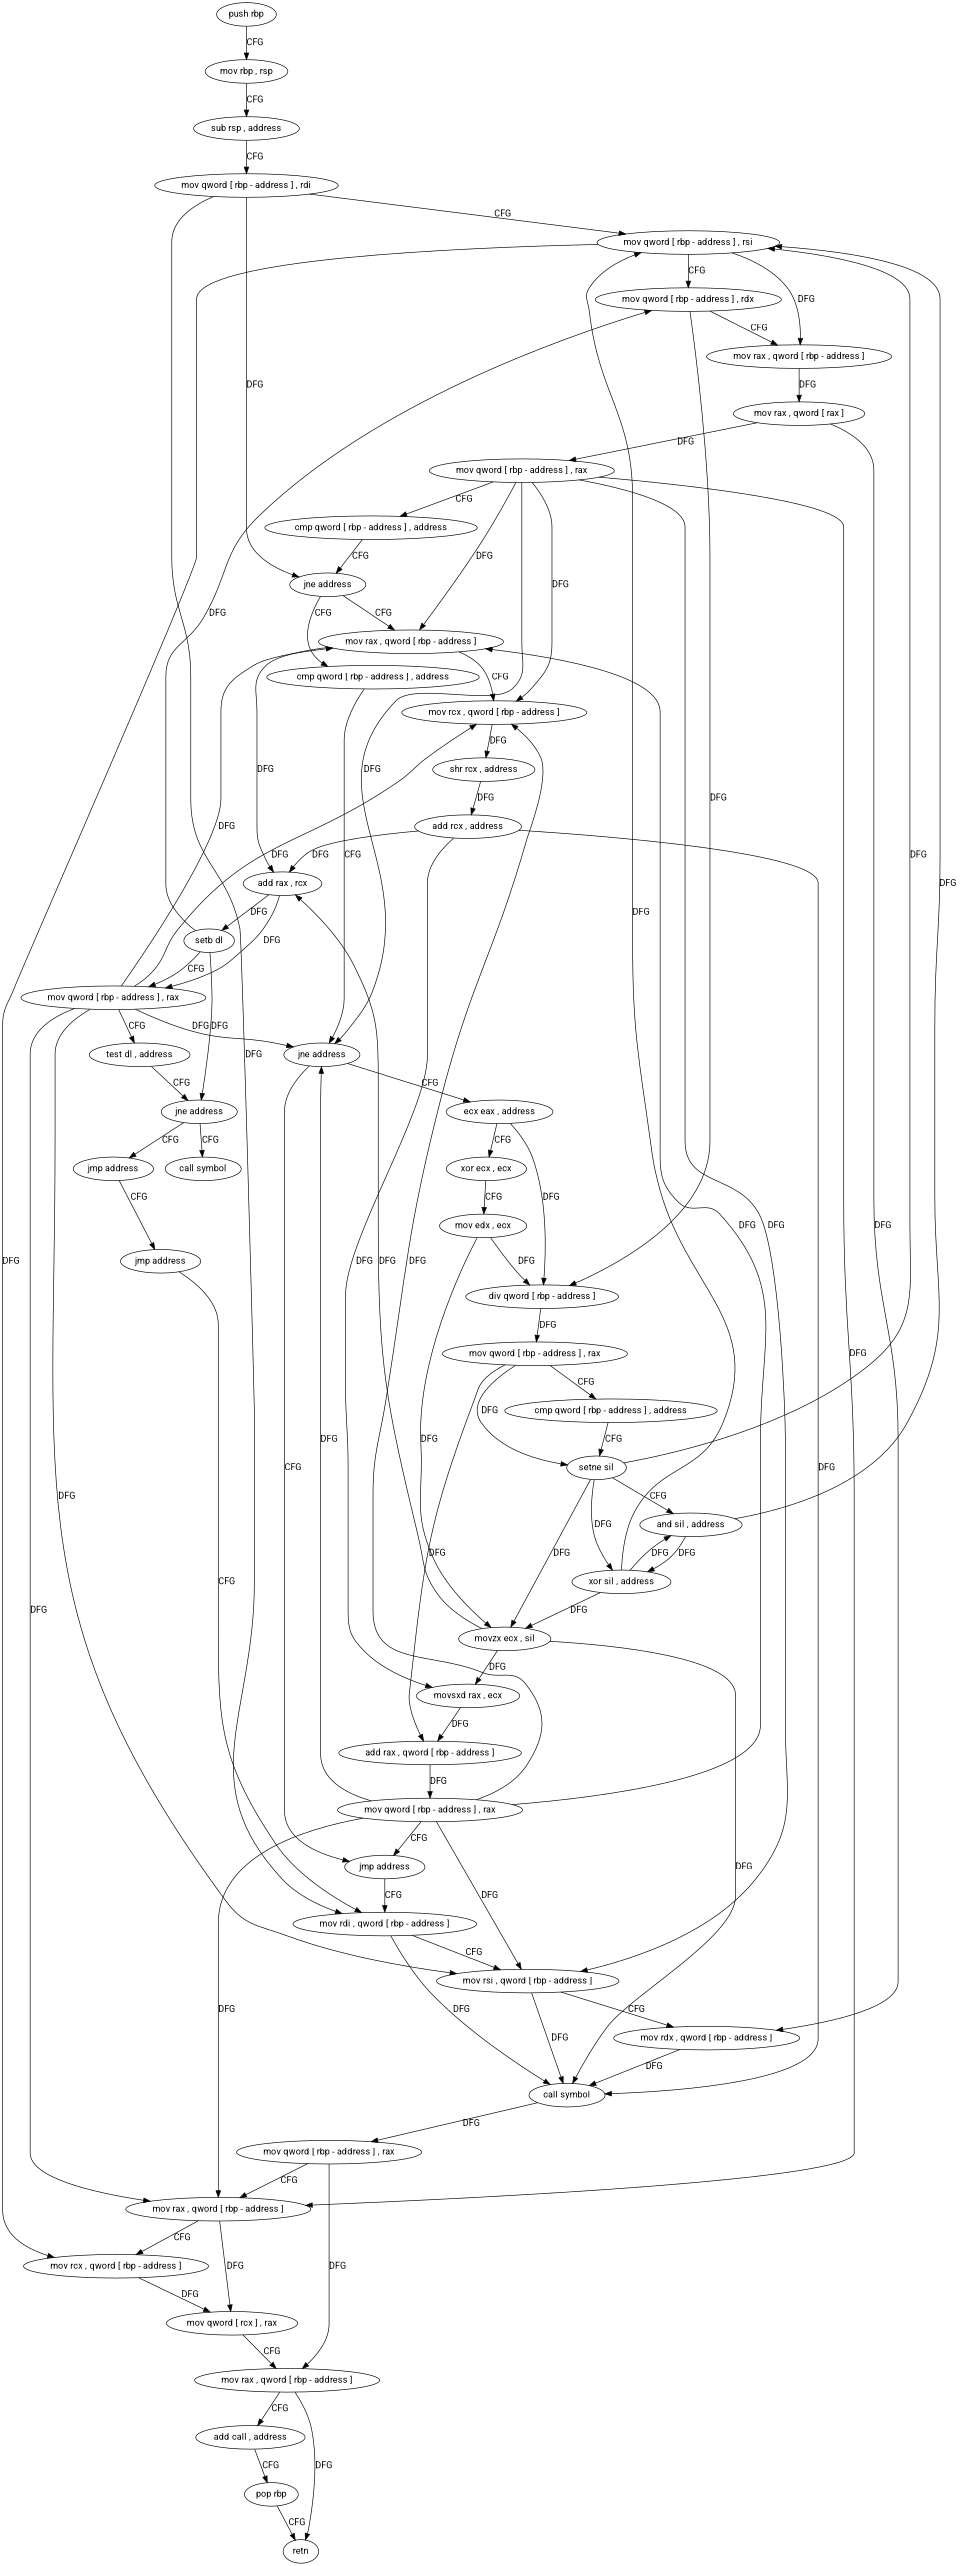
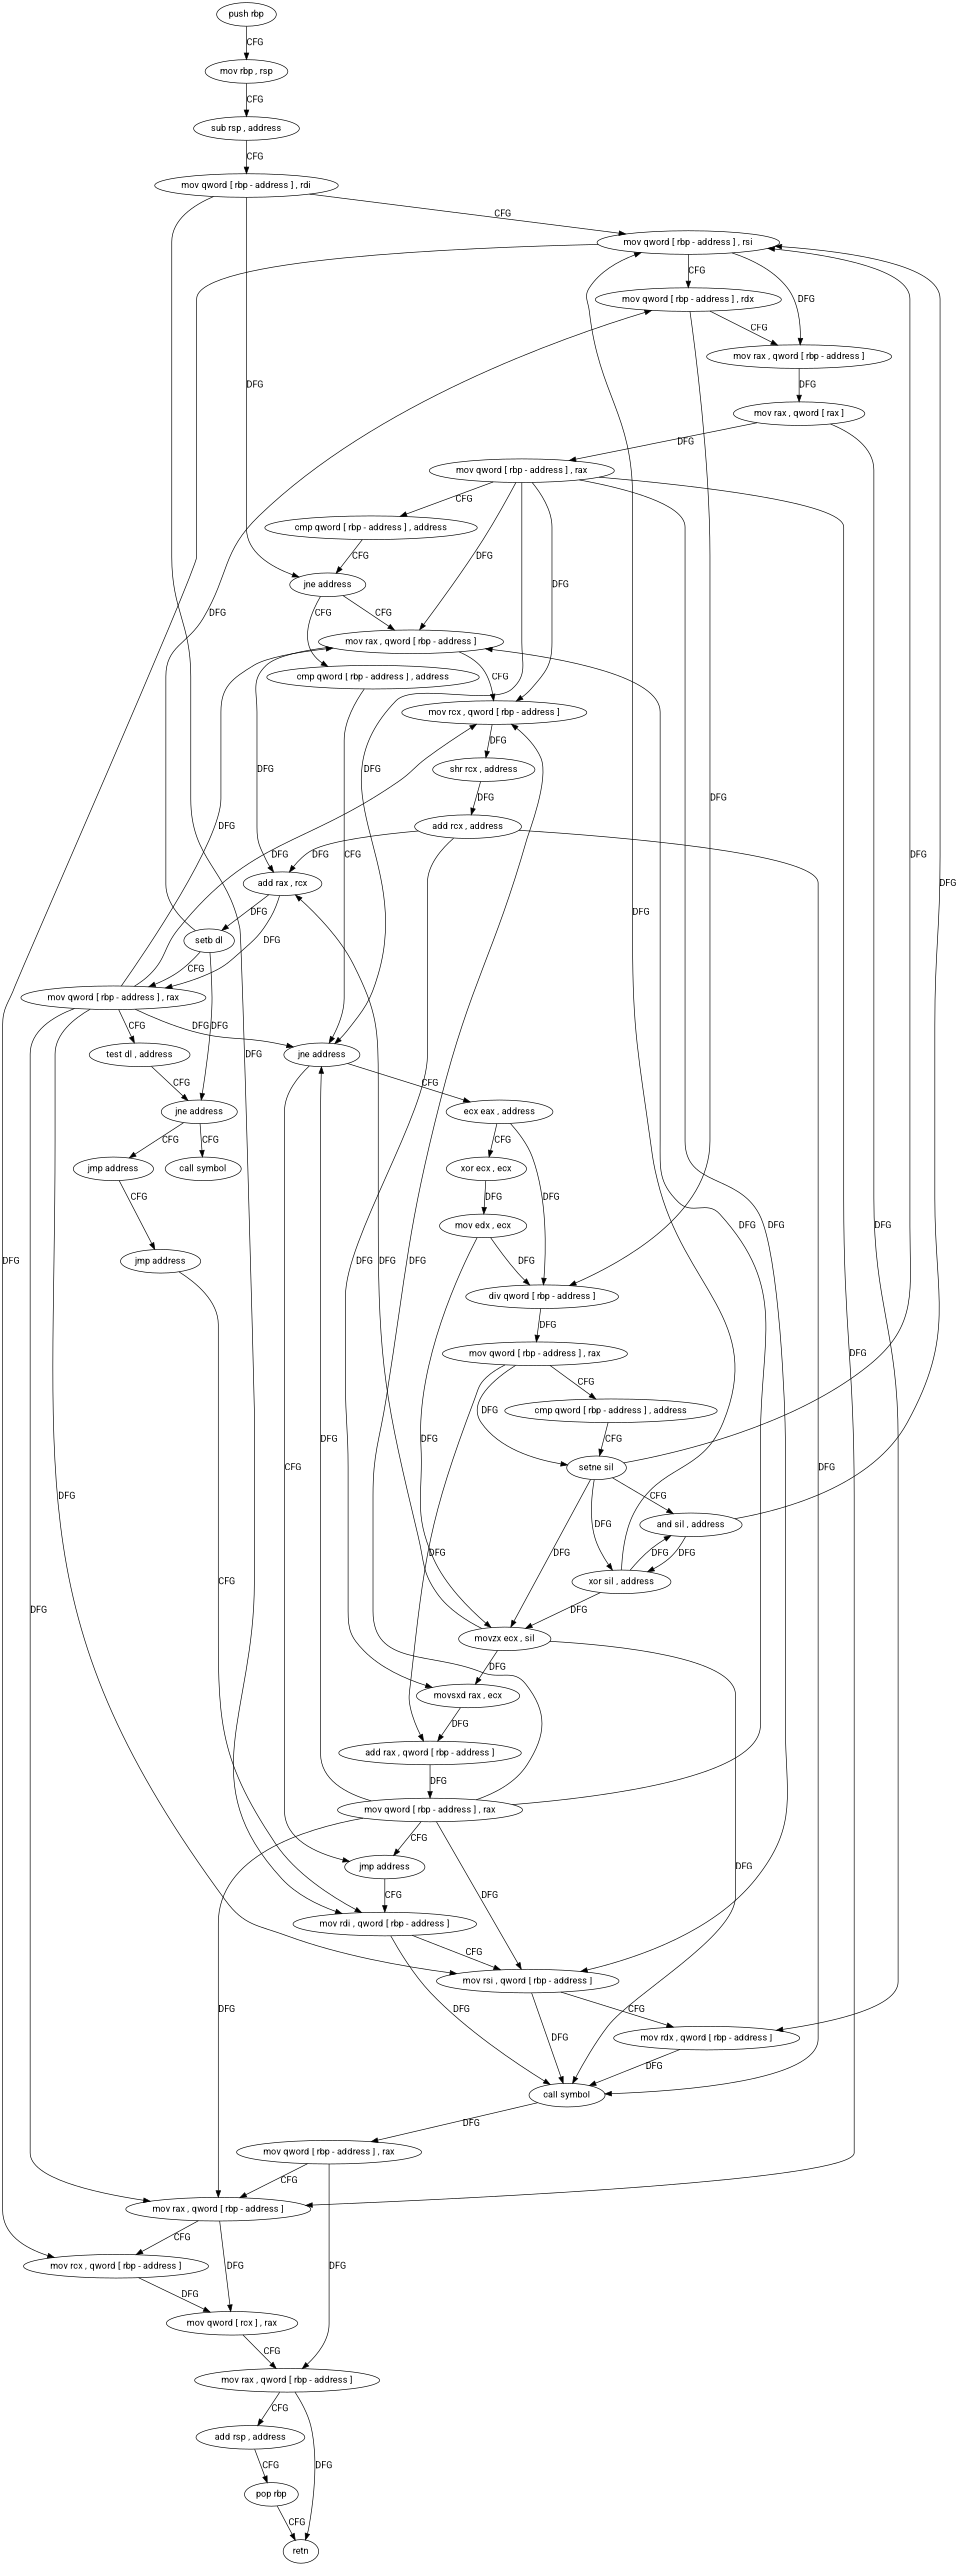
(494, 1197) -> (494, 1197)
(250, 2437) -> (250, 2437)
